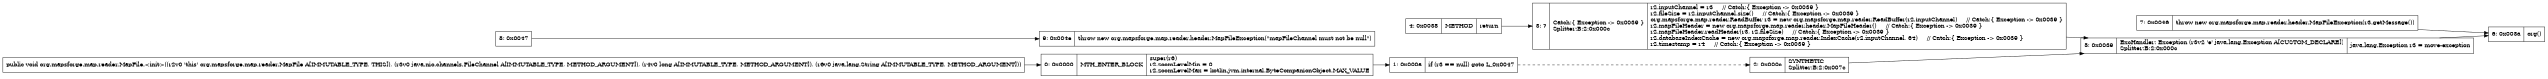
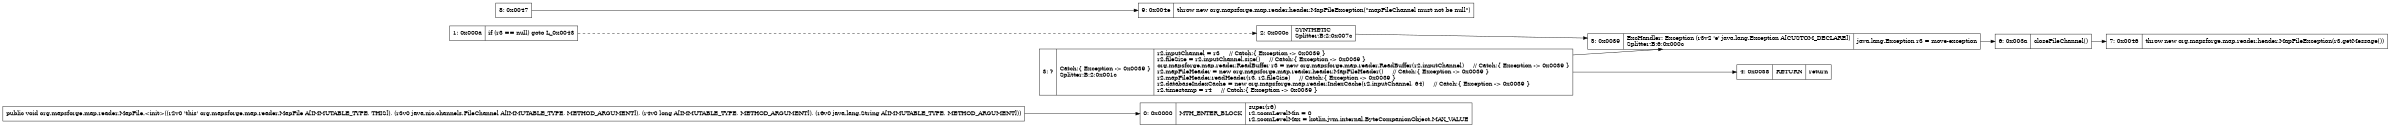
(1459, 26) -> (1789, 72)
(1515, 26) -> (1653, 72)
(1581, 29) -> (1088, 75)
(2451, 31) -> (2097, 41)
(2534, 34) -> (2061, 41)
(2149, 49) -> (1655, 44)
(1379, 65) -> none
(1471, 65) -> (531, 33)
